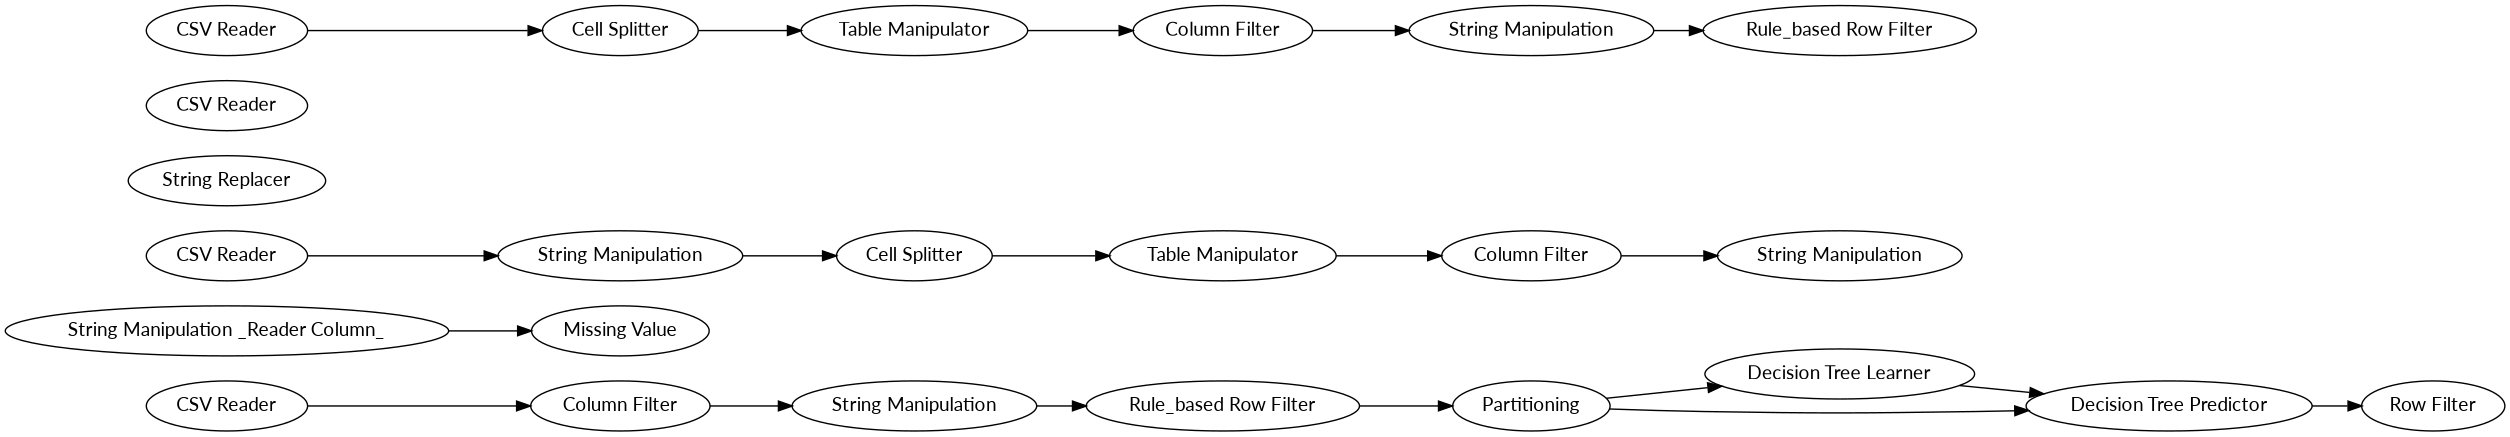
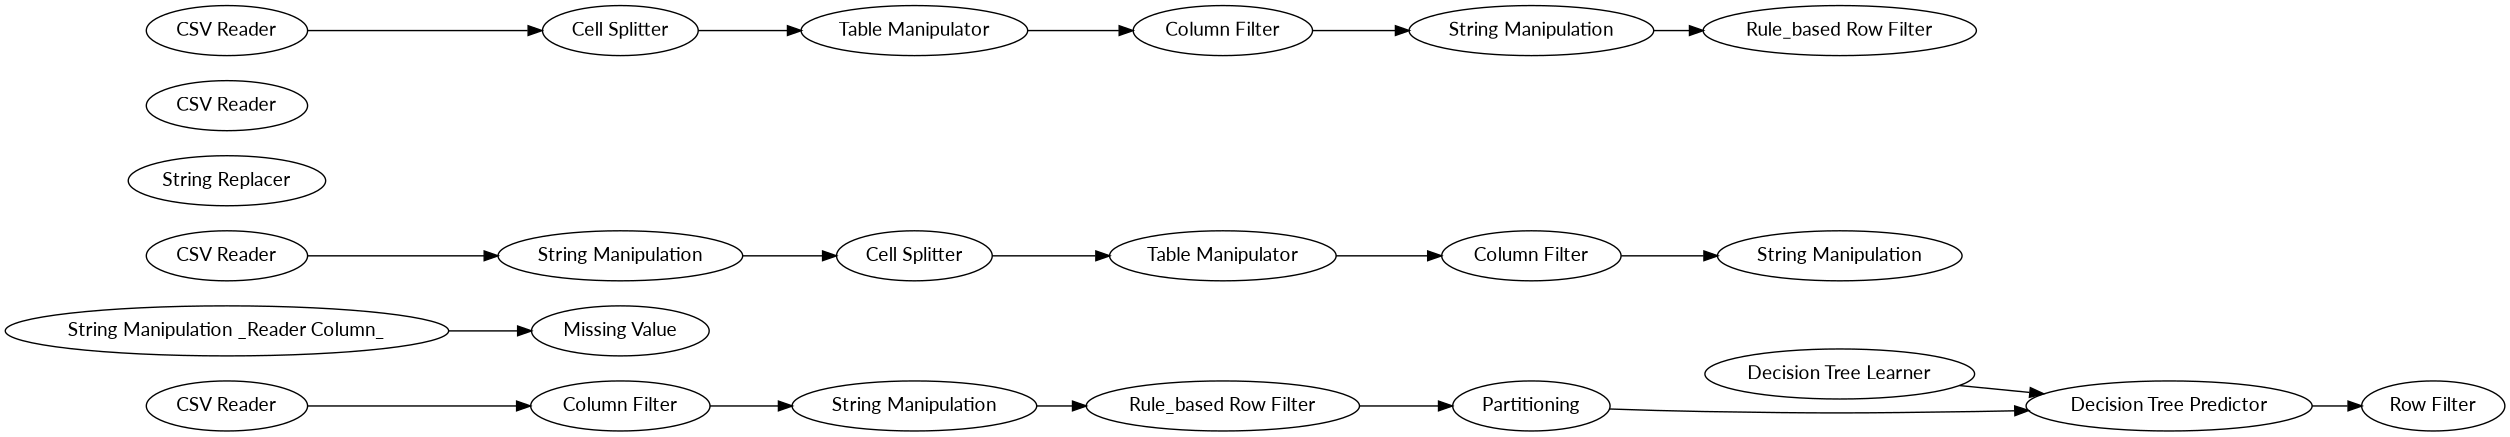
(1657, 393) -> none
